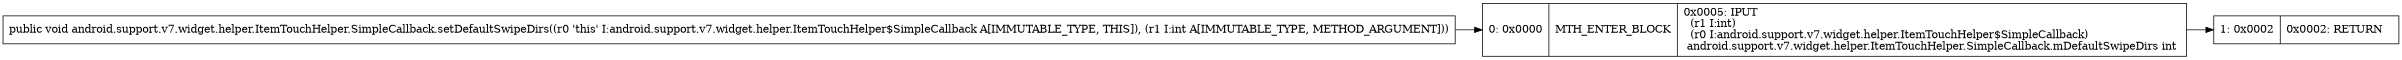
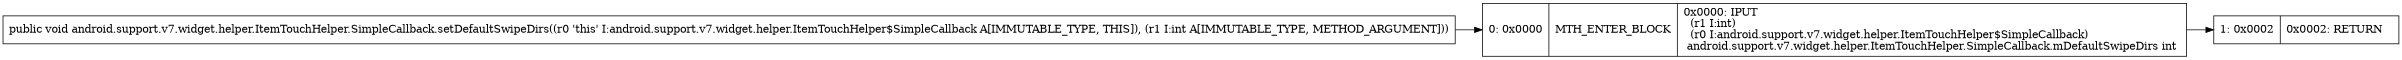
(1724, 12) -> (1724, 12)
